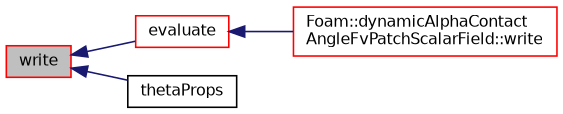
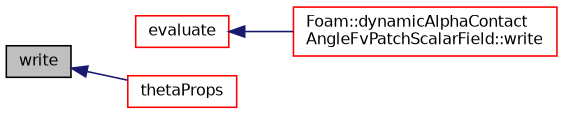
(111, 46) -> none
(39, 62) -> (39, 62)
(182, 92) -> (182, 92)
